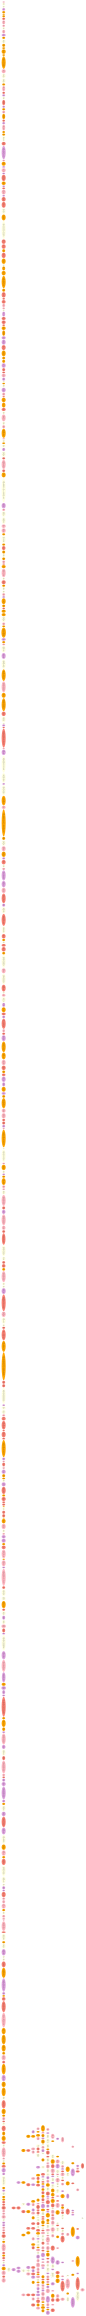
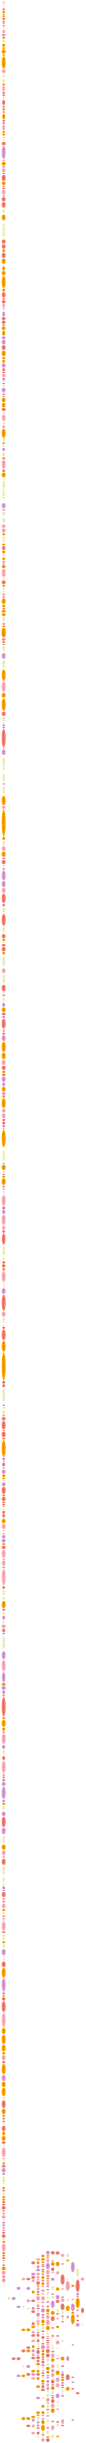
(4, 1857) -> (4, 1857)
(48, 2223) -> (48, 2332)
none -> (48, 2341)
